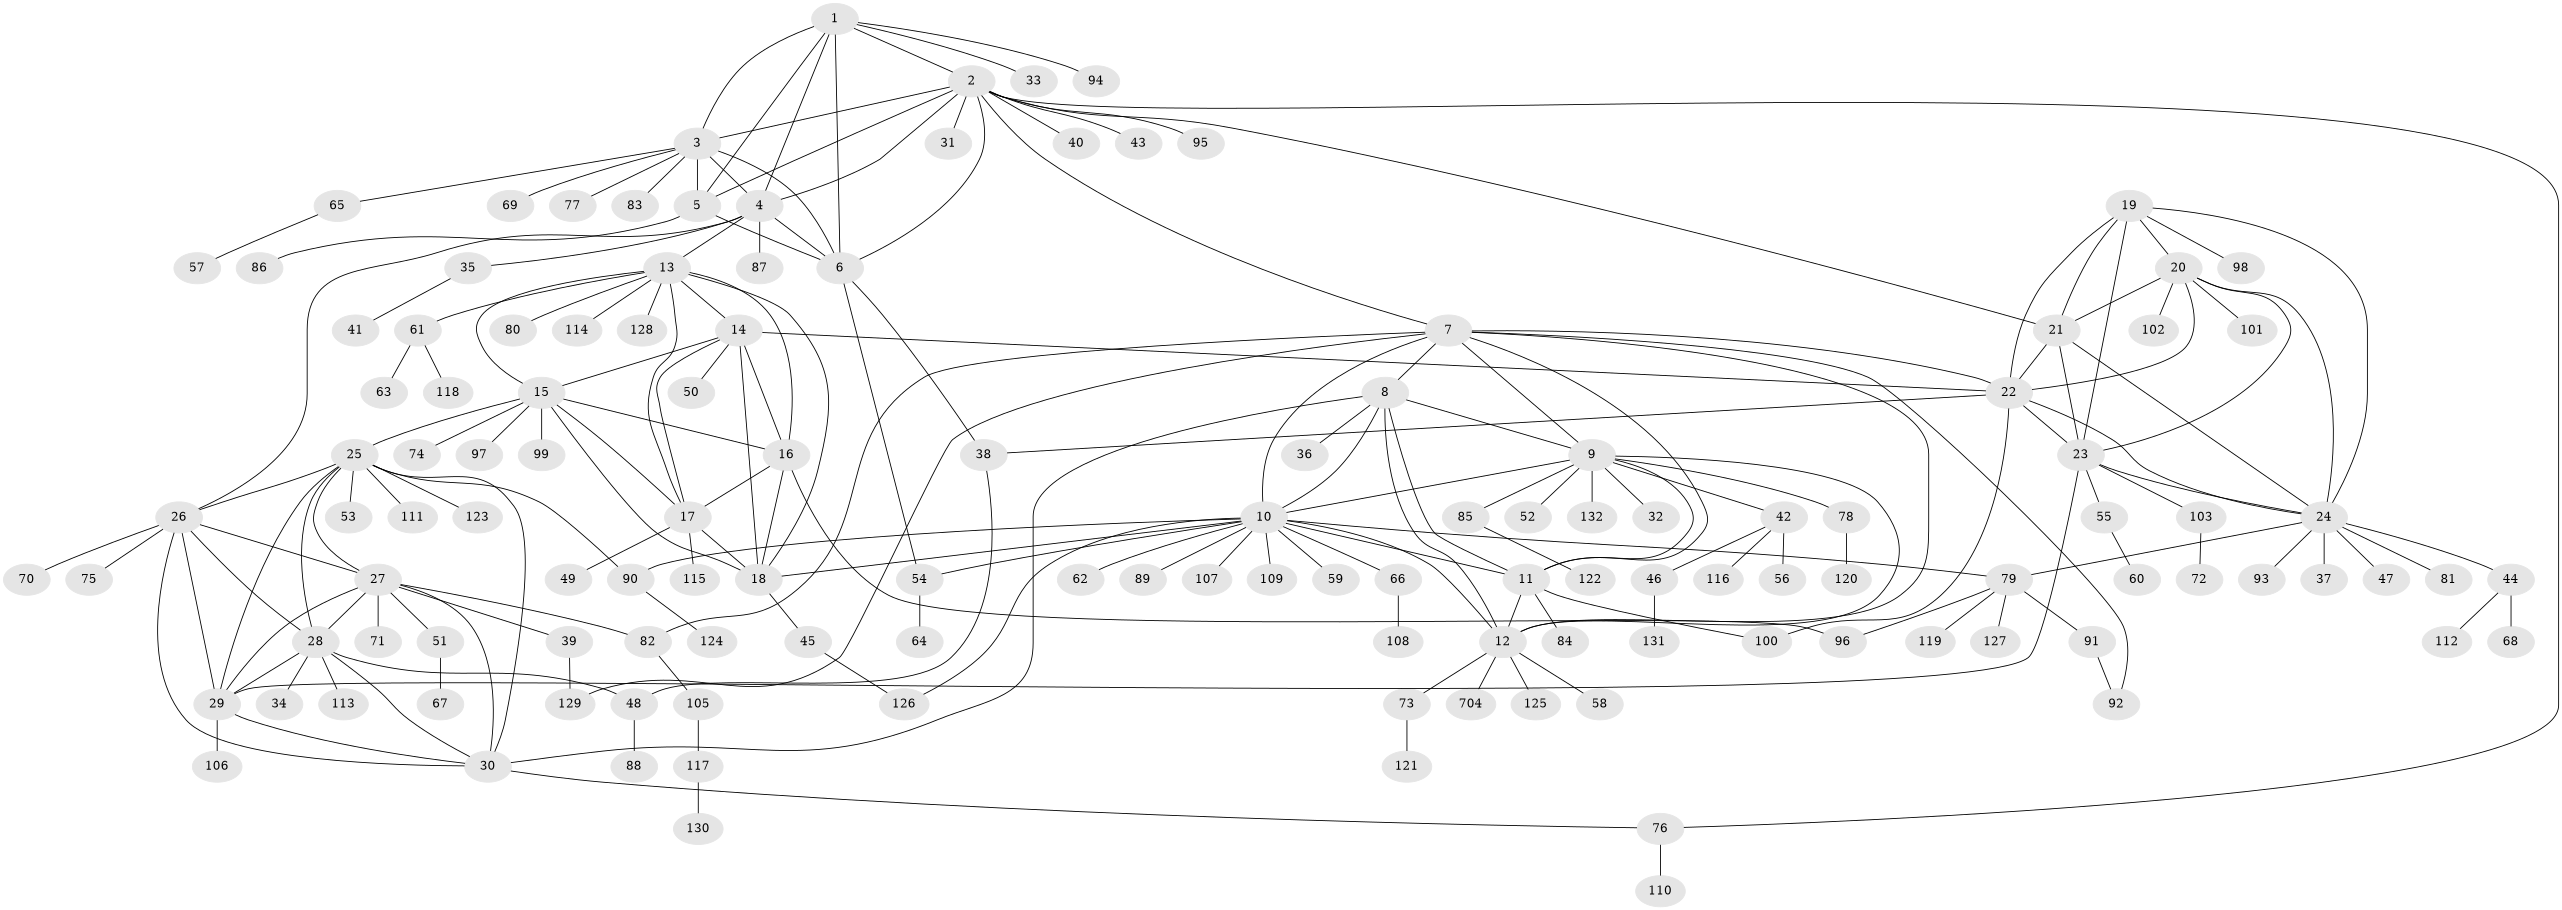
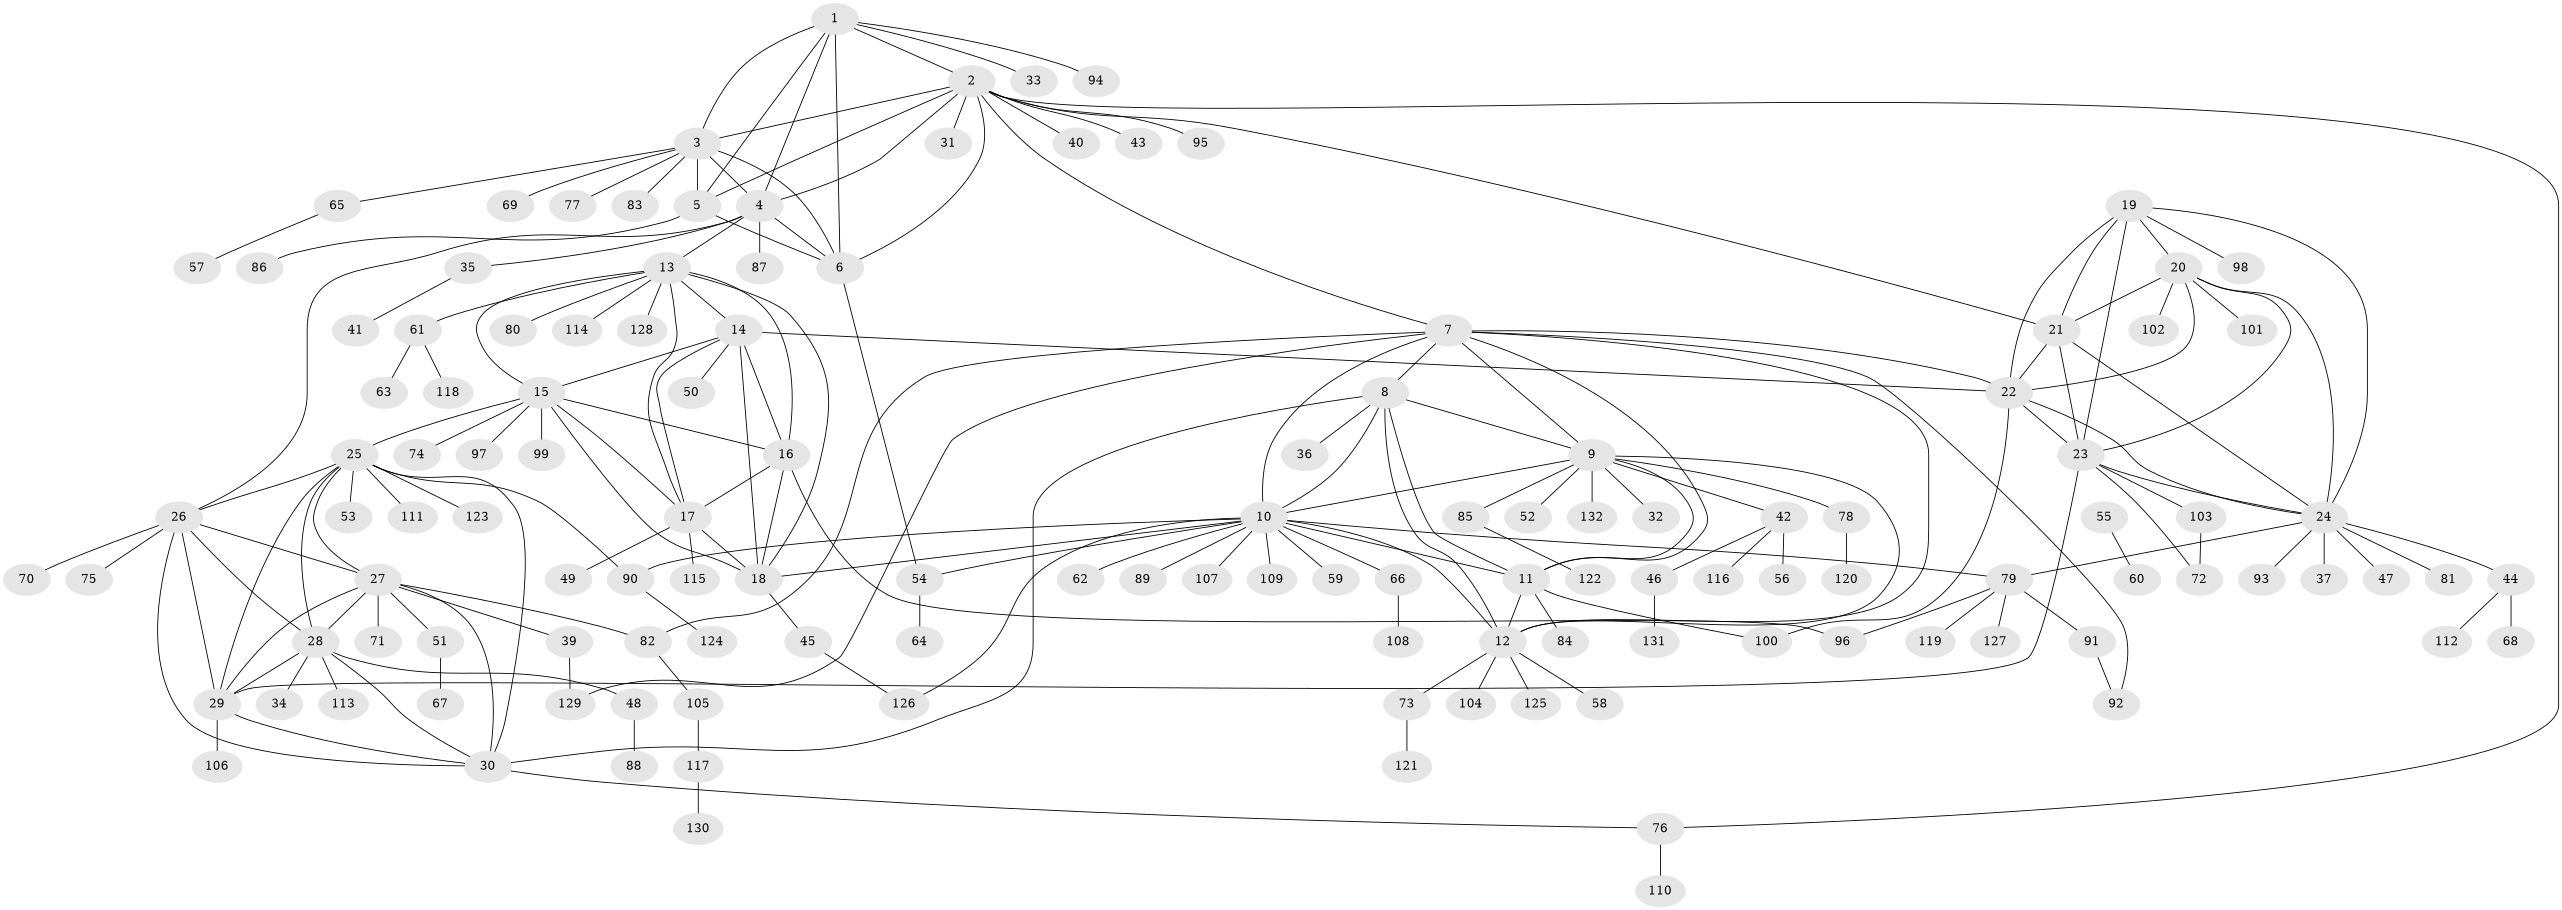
(984, 455) -> none
(2093, 486) -> (2146, 513)
(1471, 704) -> (1471, 704)
